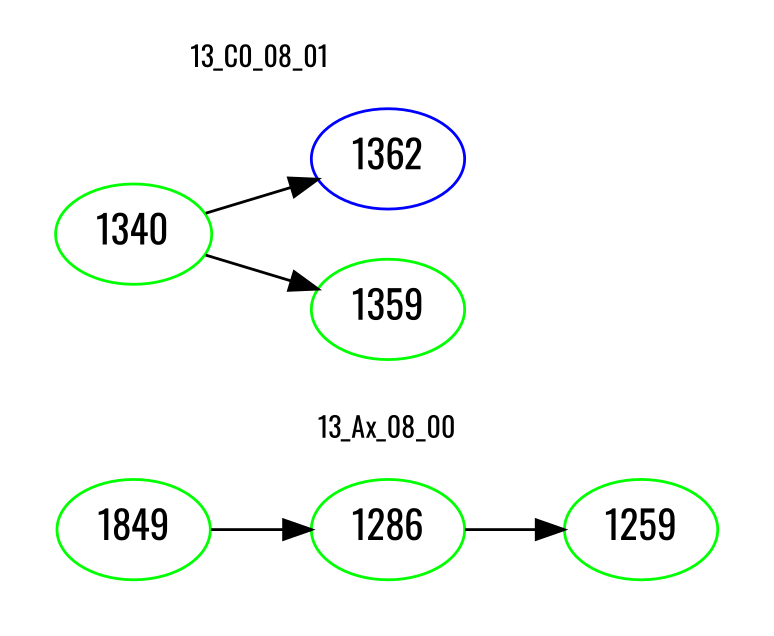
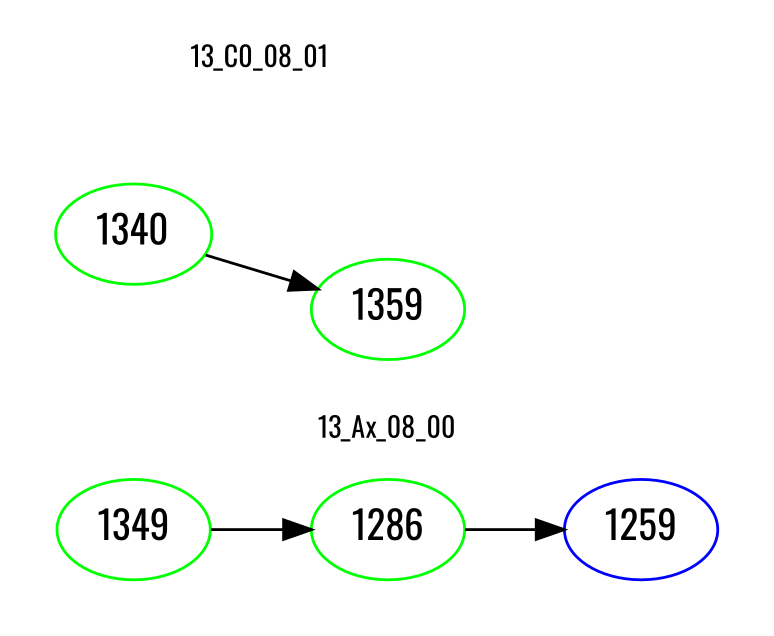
(388, 159) -> none
(134, 530) -> (134, 530)
(641, 530) -> (641, 530)
